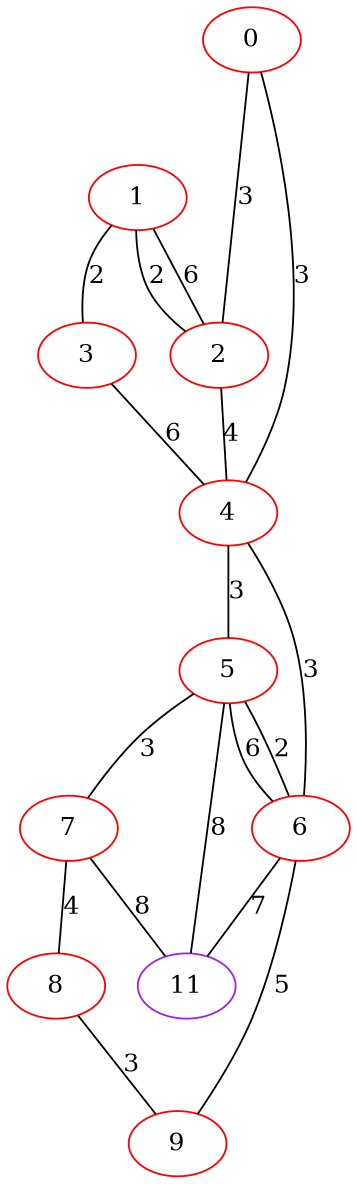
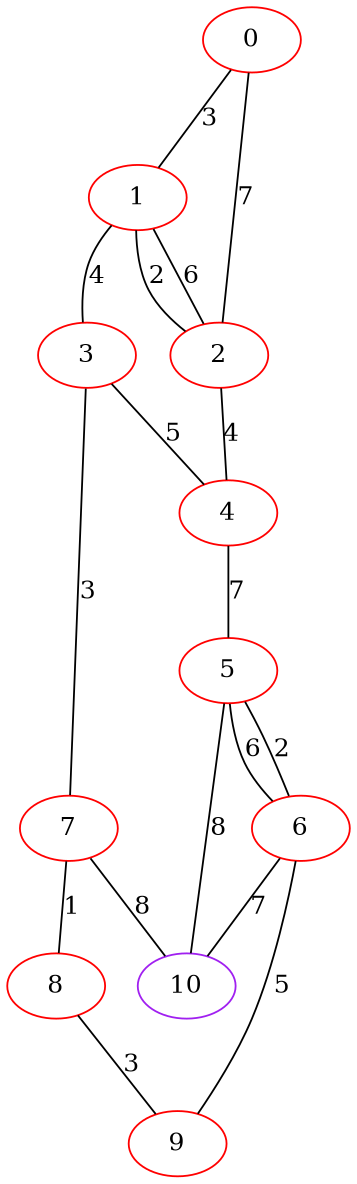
(246, 198) -> (246, 198)
(98, 276) -> (98, 276)
(293, 280) -> (195, 119)
(174, 434) -> (174, 434)
(237, 592) -> (237, 592)
(299, 664) -> none
(135, 740) -> (78, 592)
(72, 907) -> (72, 907)
(187, 986) -> (187, 986)
